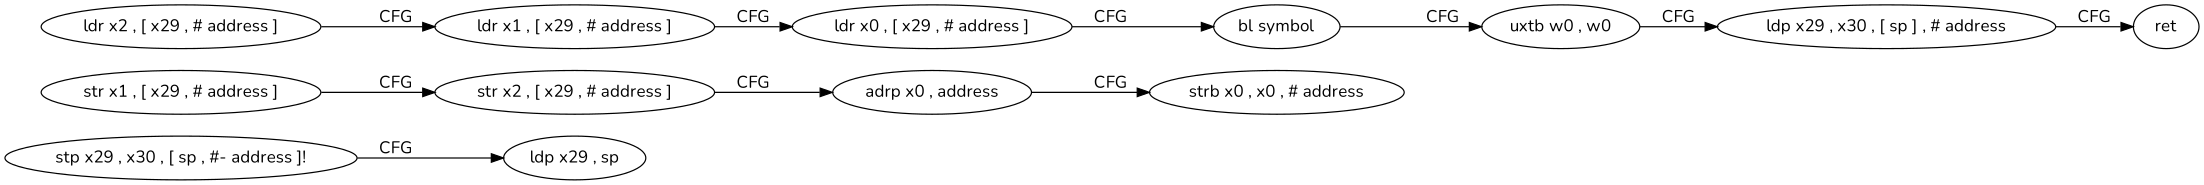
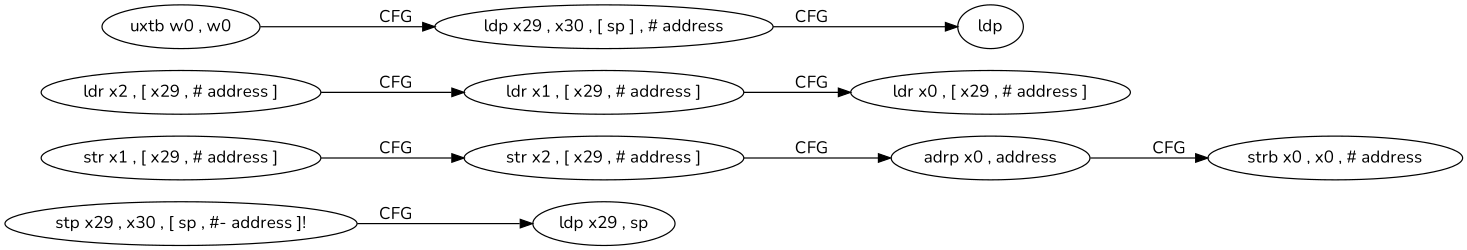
(1277, 27) -> none
(2166, 27) -> (991, 27)
